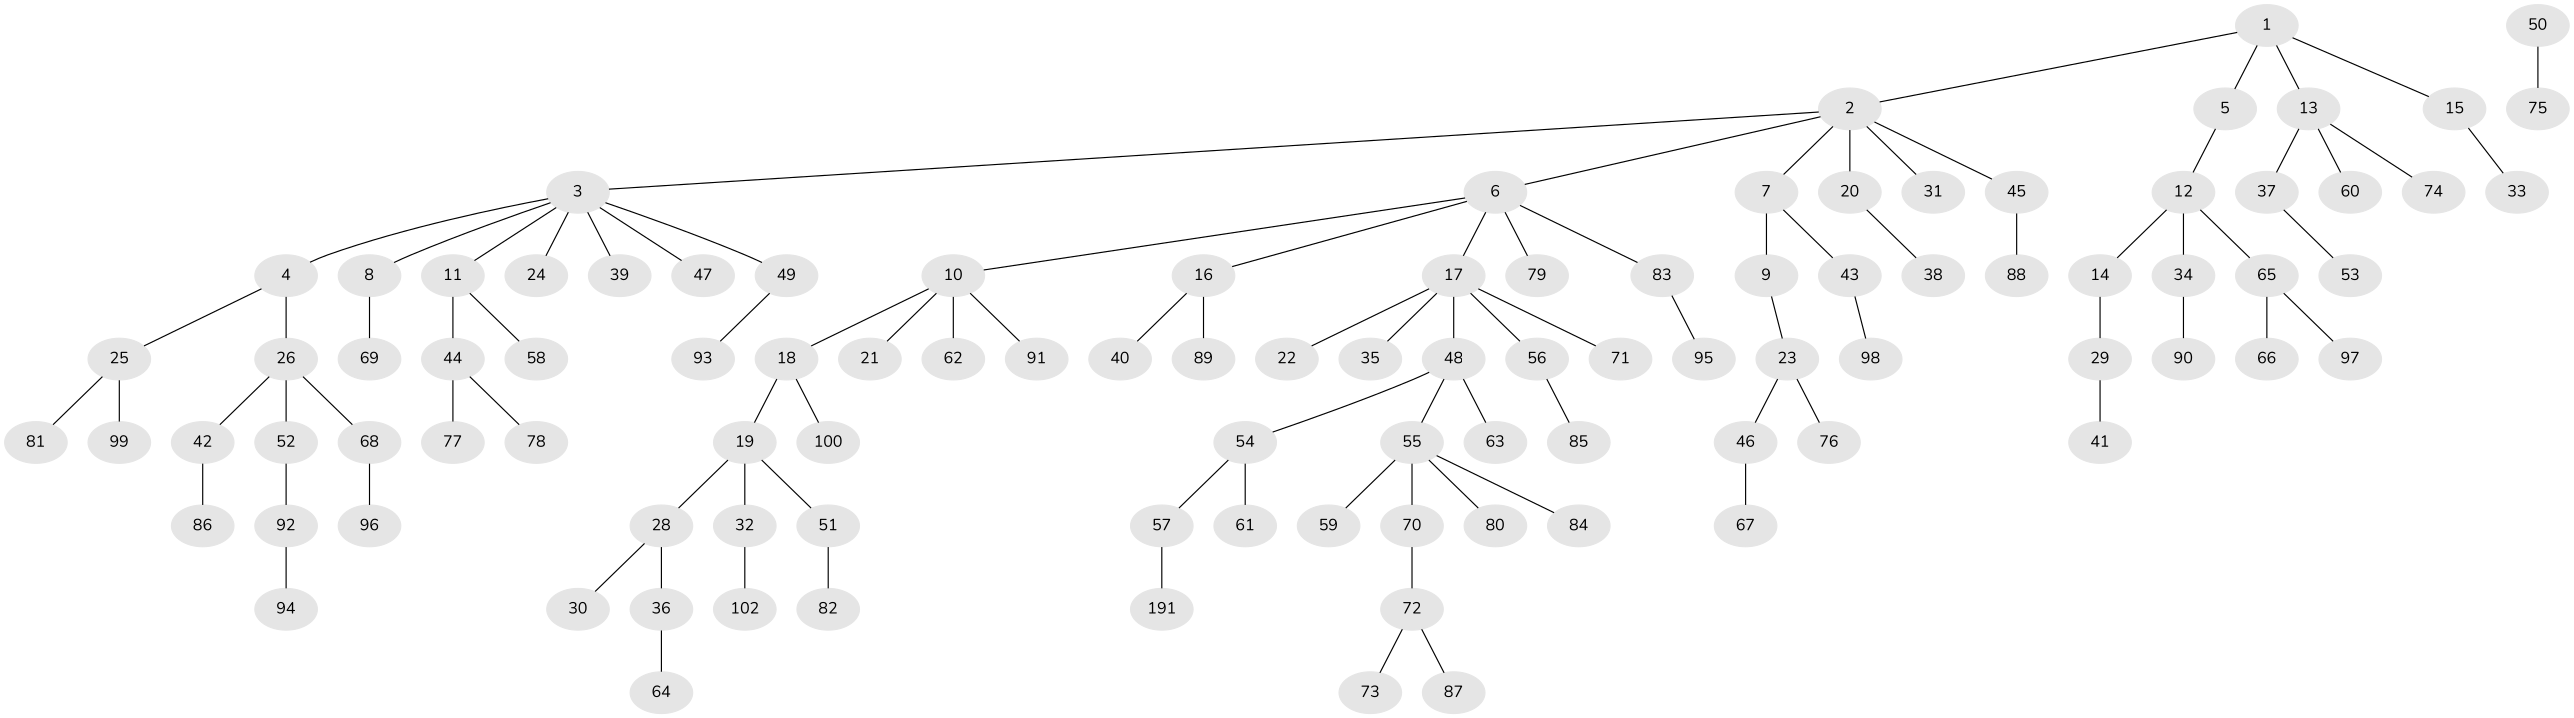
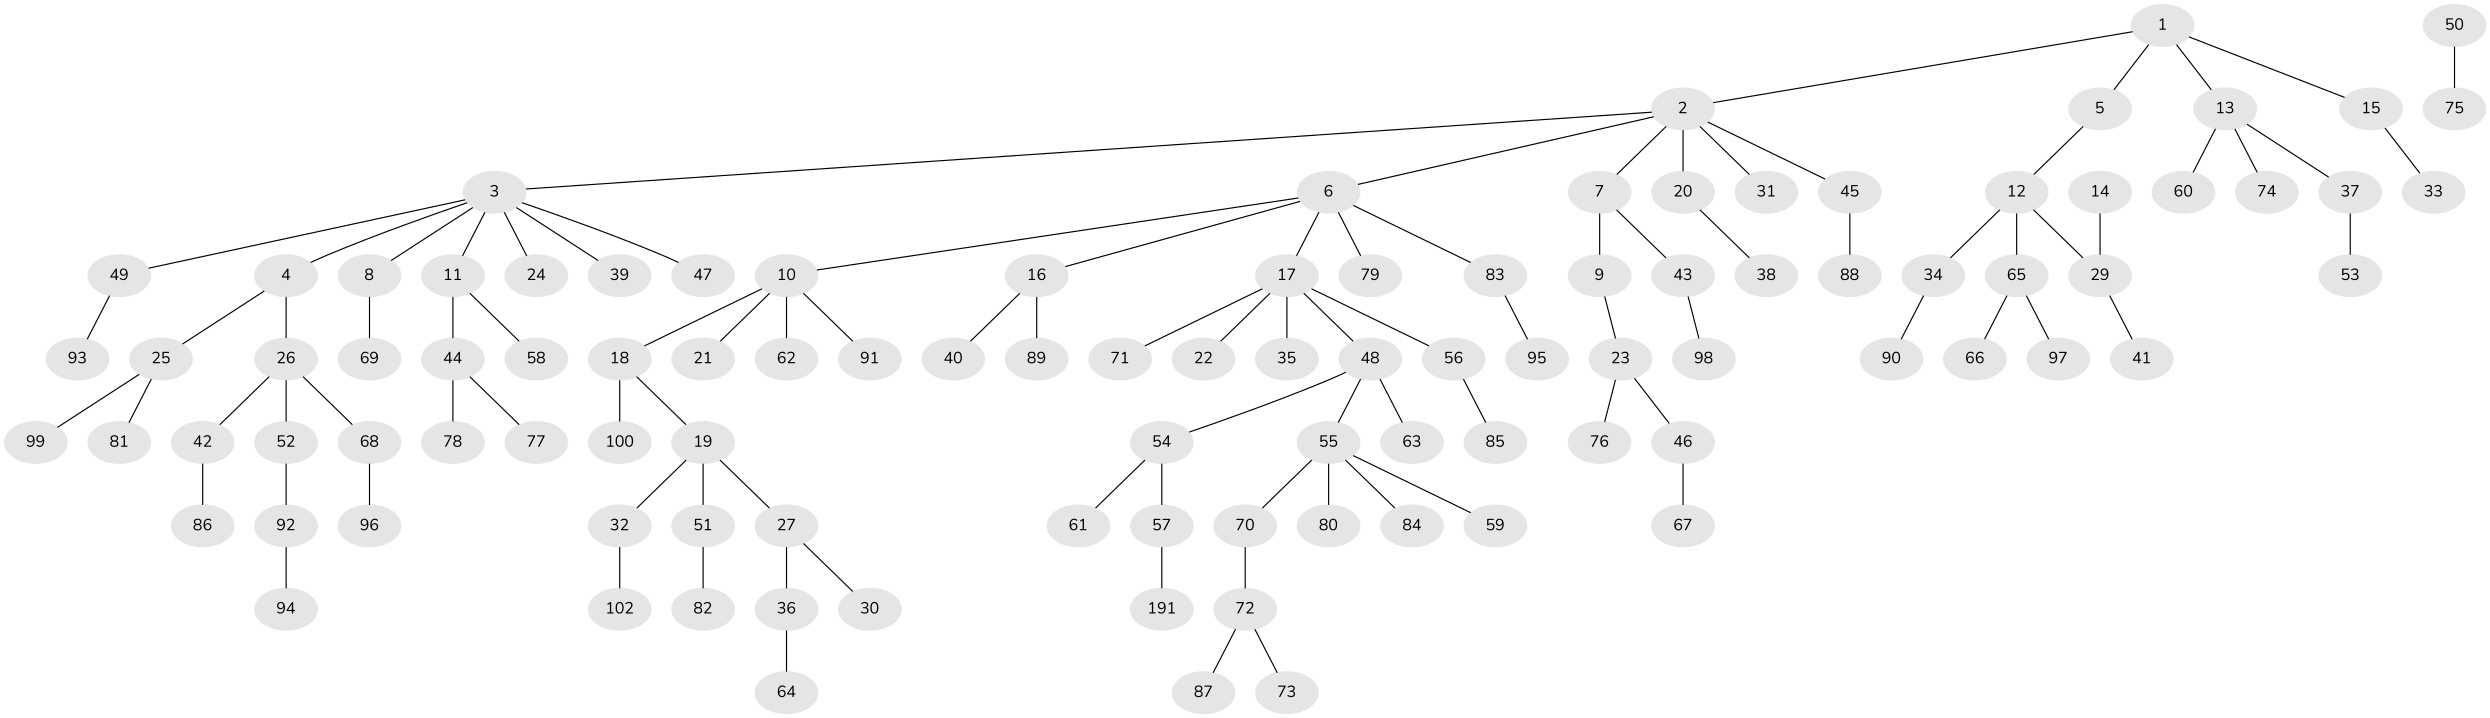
(2142, 234) -> (2058, 234)
(661, 526) -> (787, 526)
